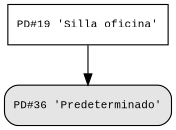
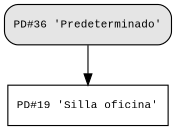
(88, 60) -> (88, 60)
